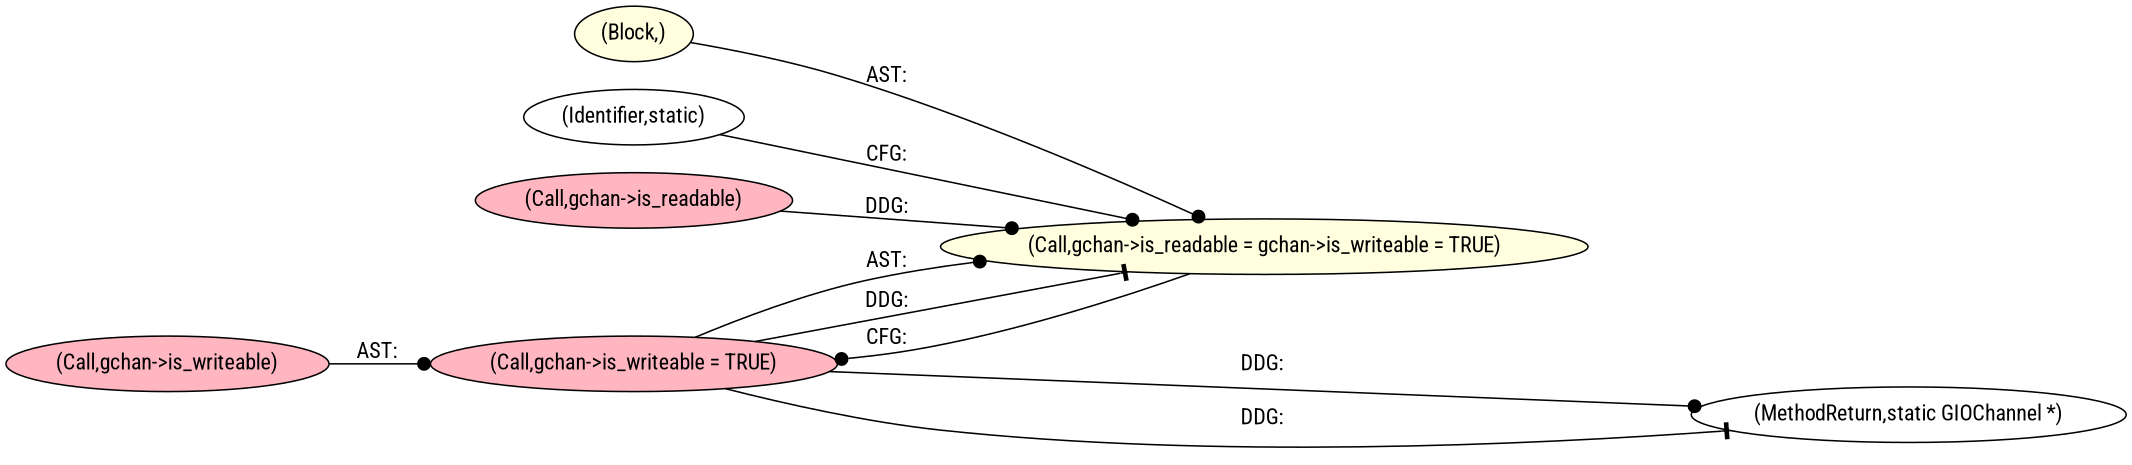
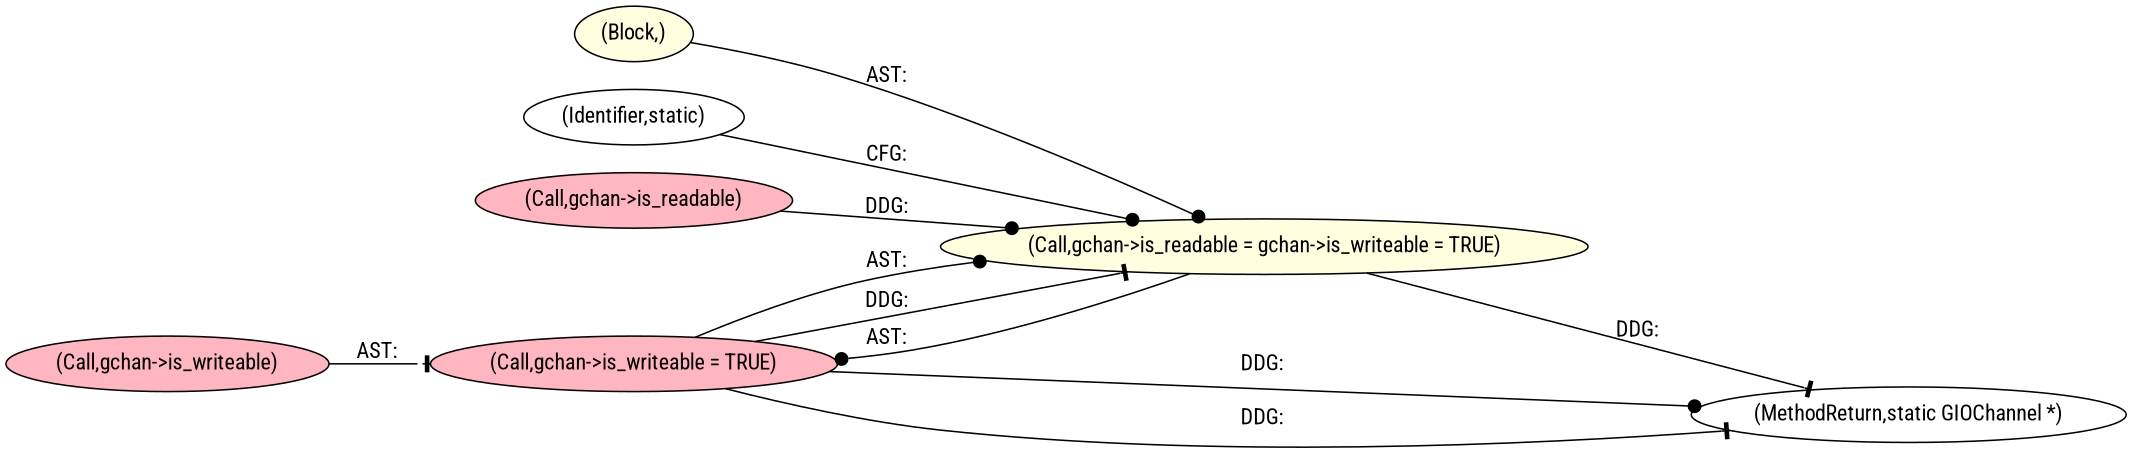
none -> (1585, 330)
(889, 338) -> (889, 338)
(373, 364) -> (373, 364)
